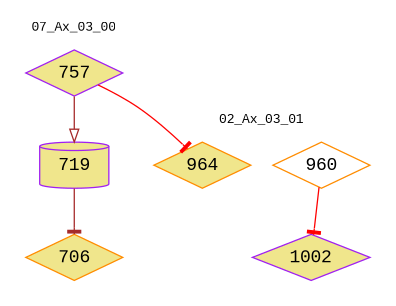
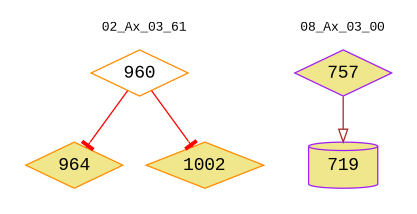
(74, 28) -> (343, 28)
(151, 117) -> (109, 116)
(262, 120) -> (145, 28)
(74, 257) -> none
(311, 257) -> (205, 165)
